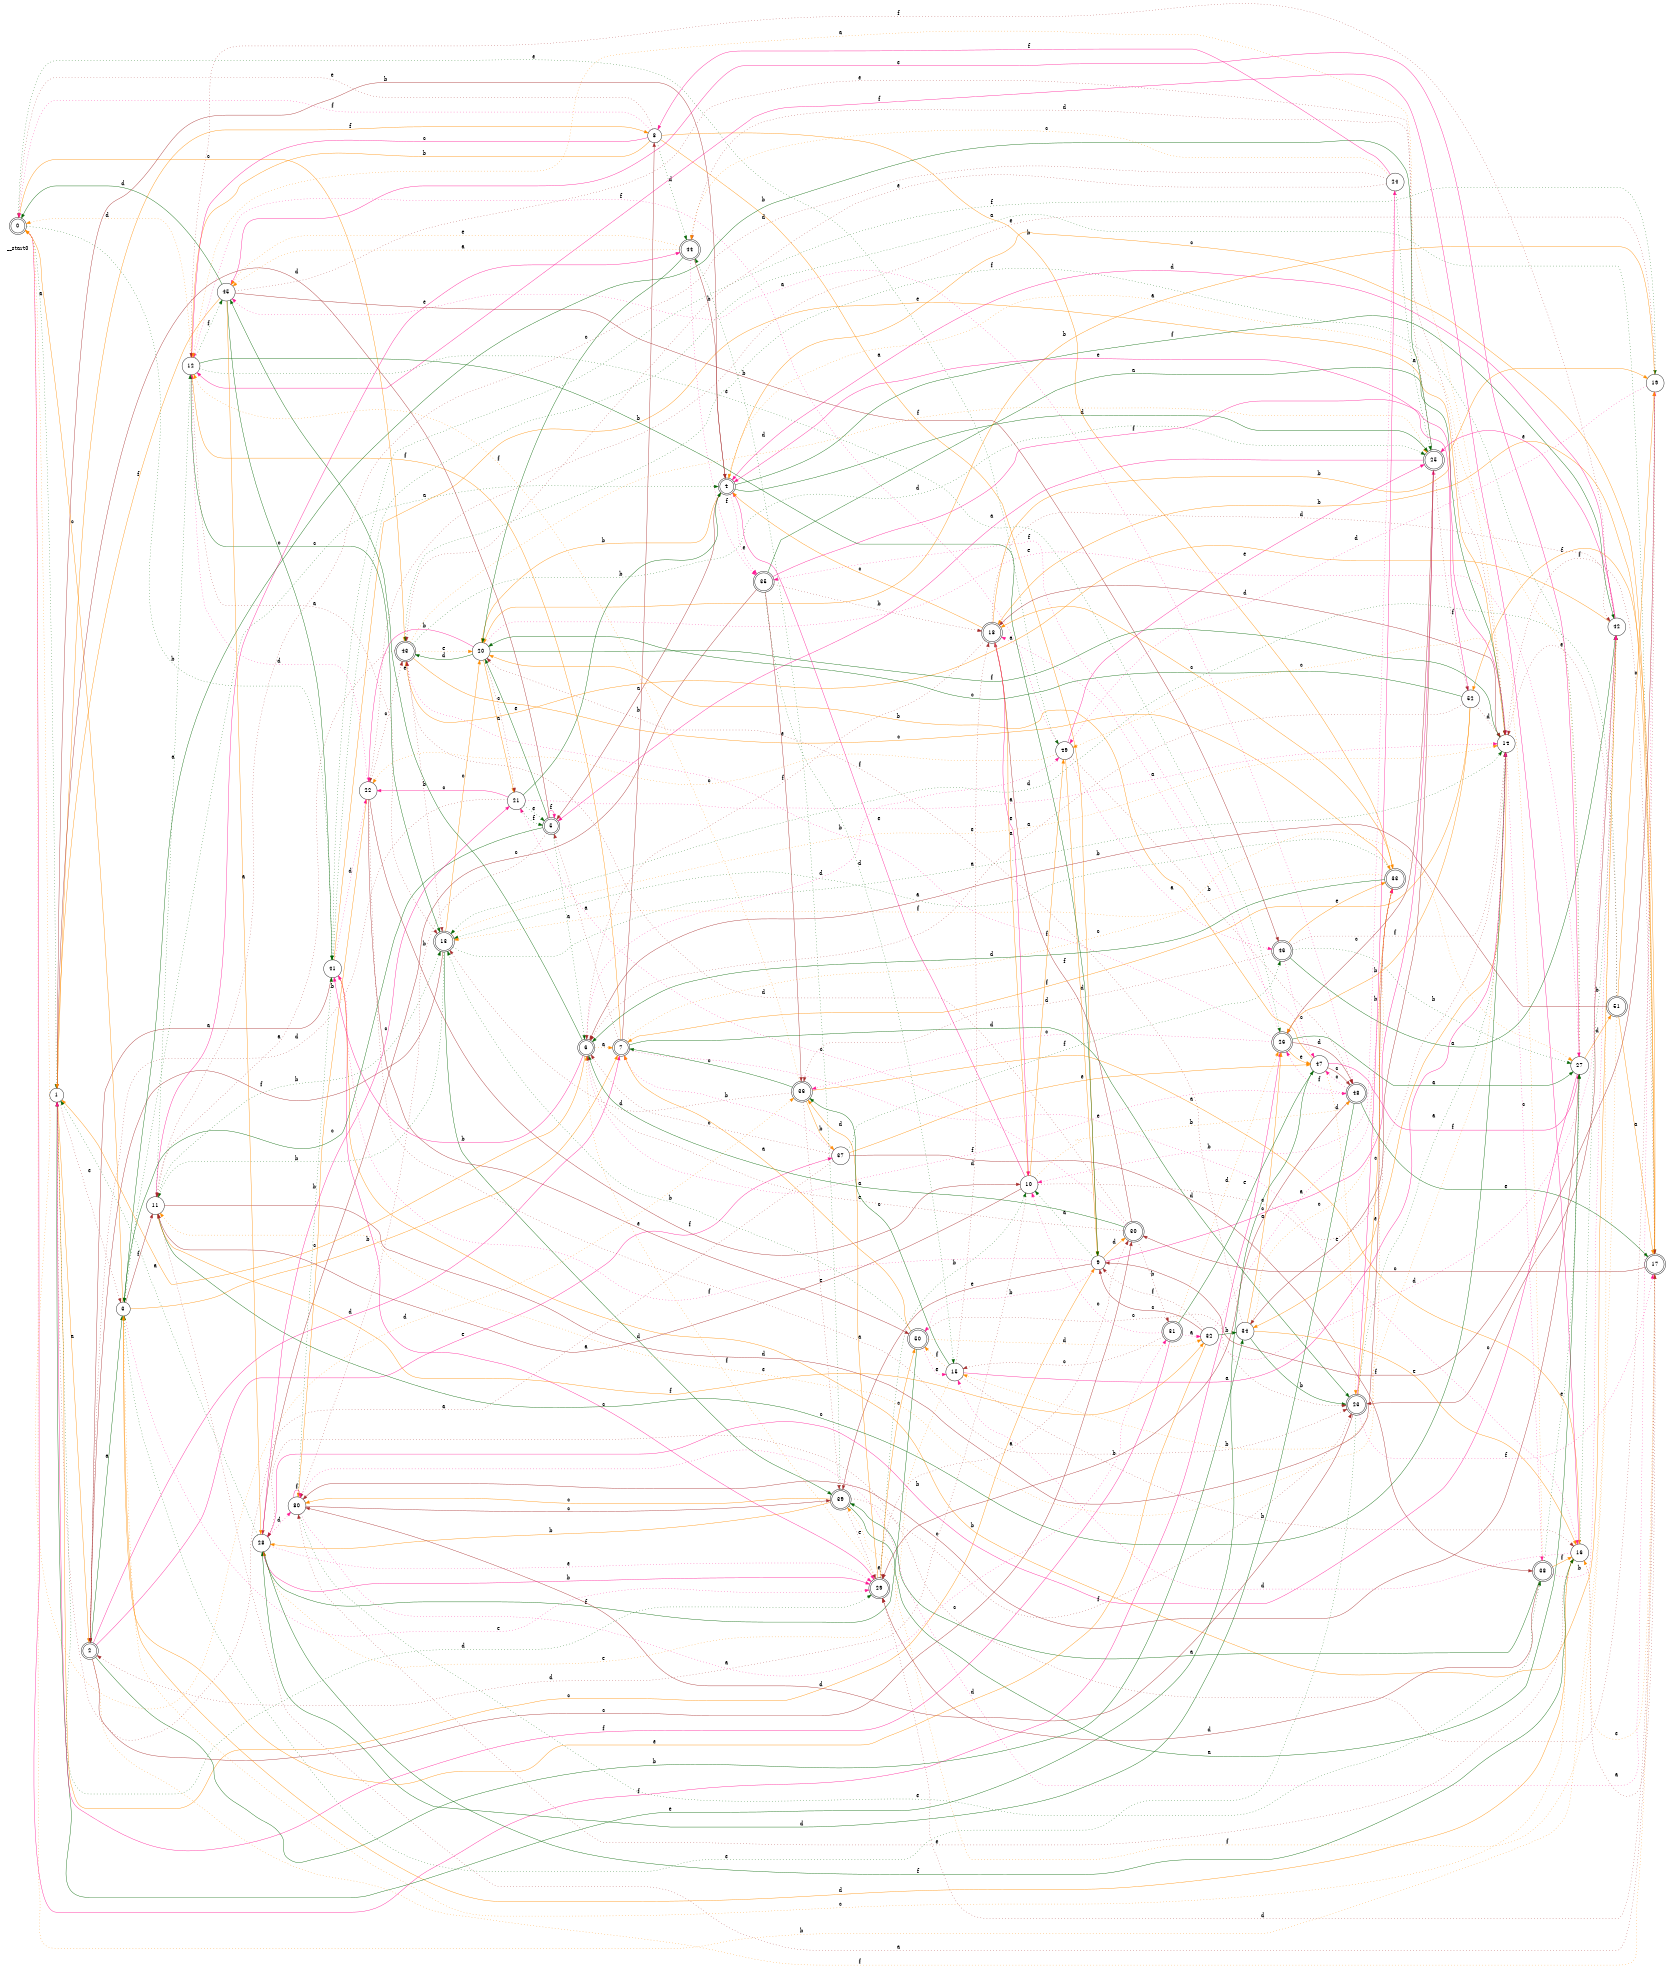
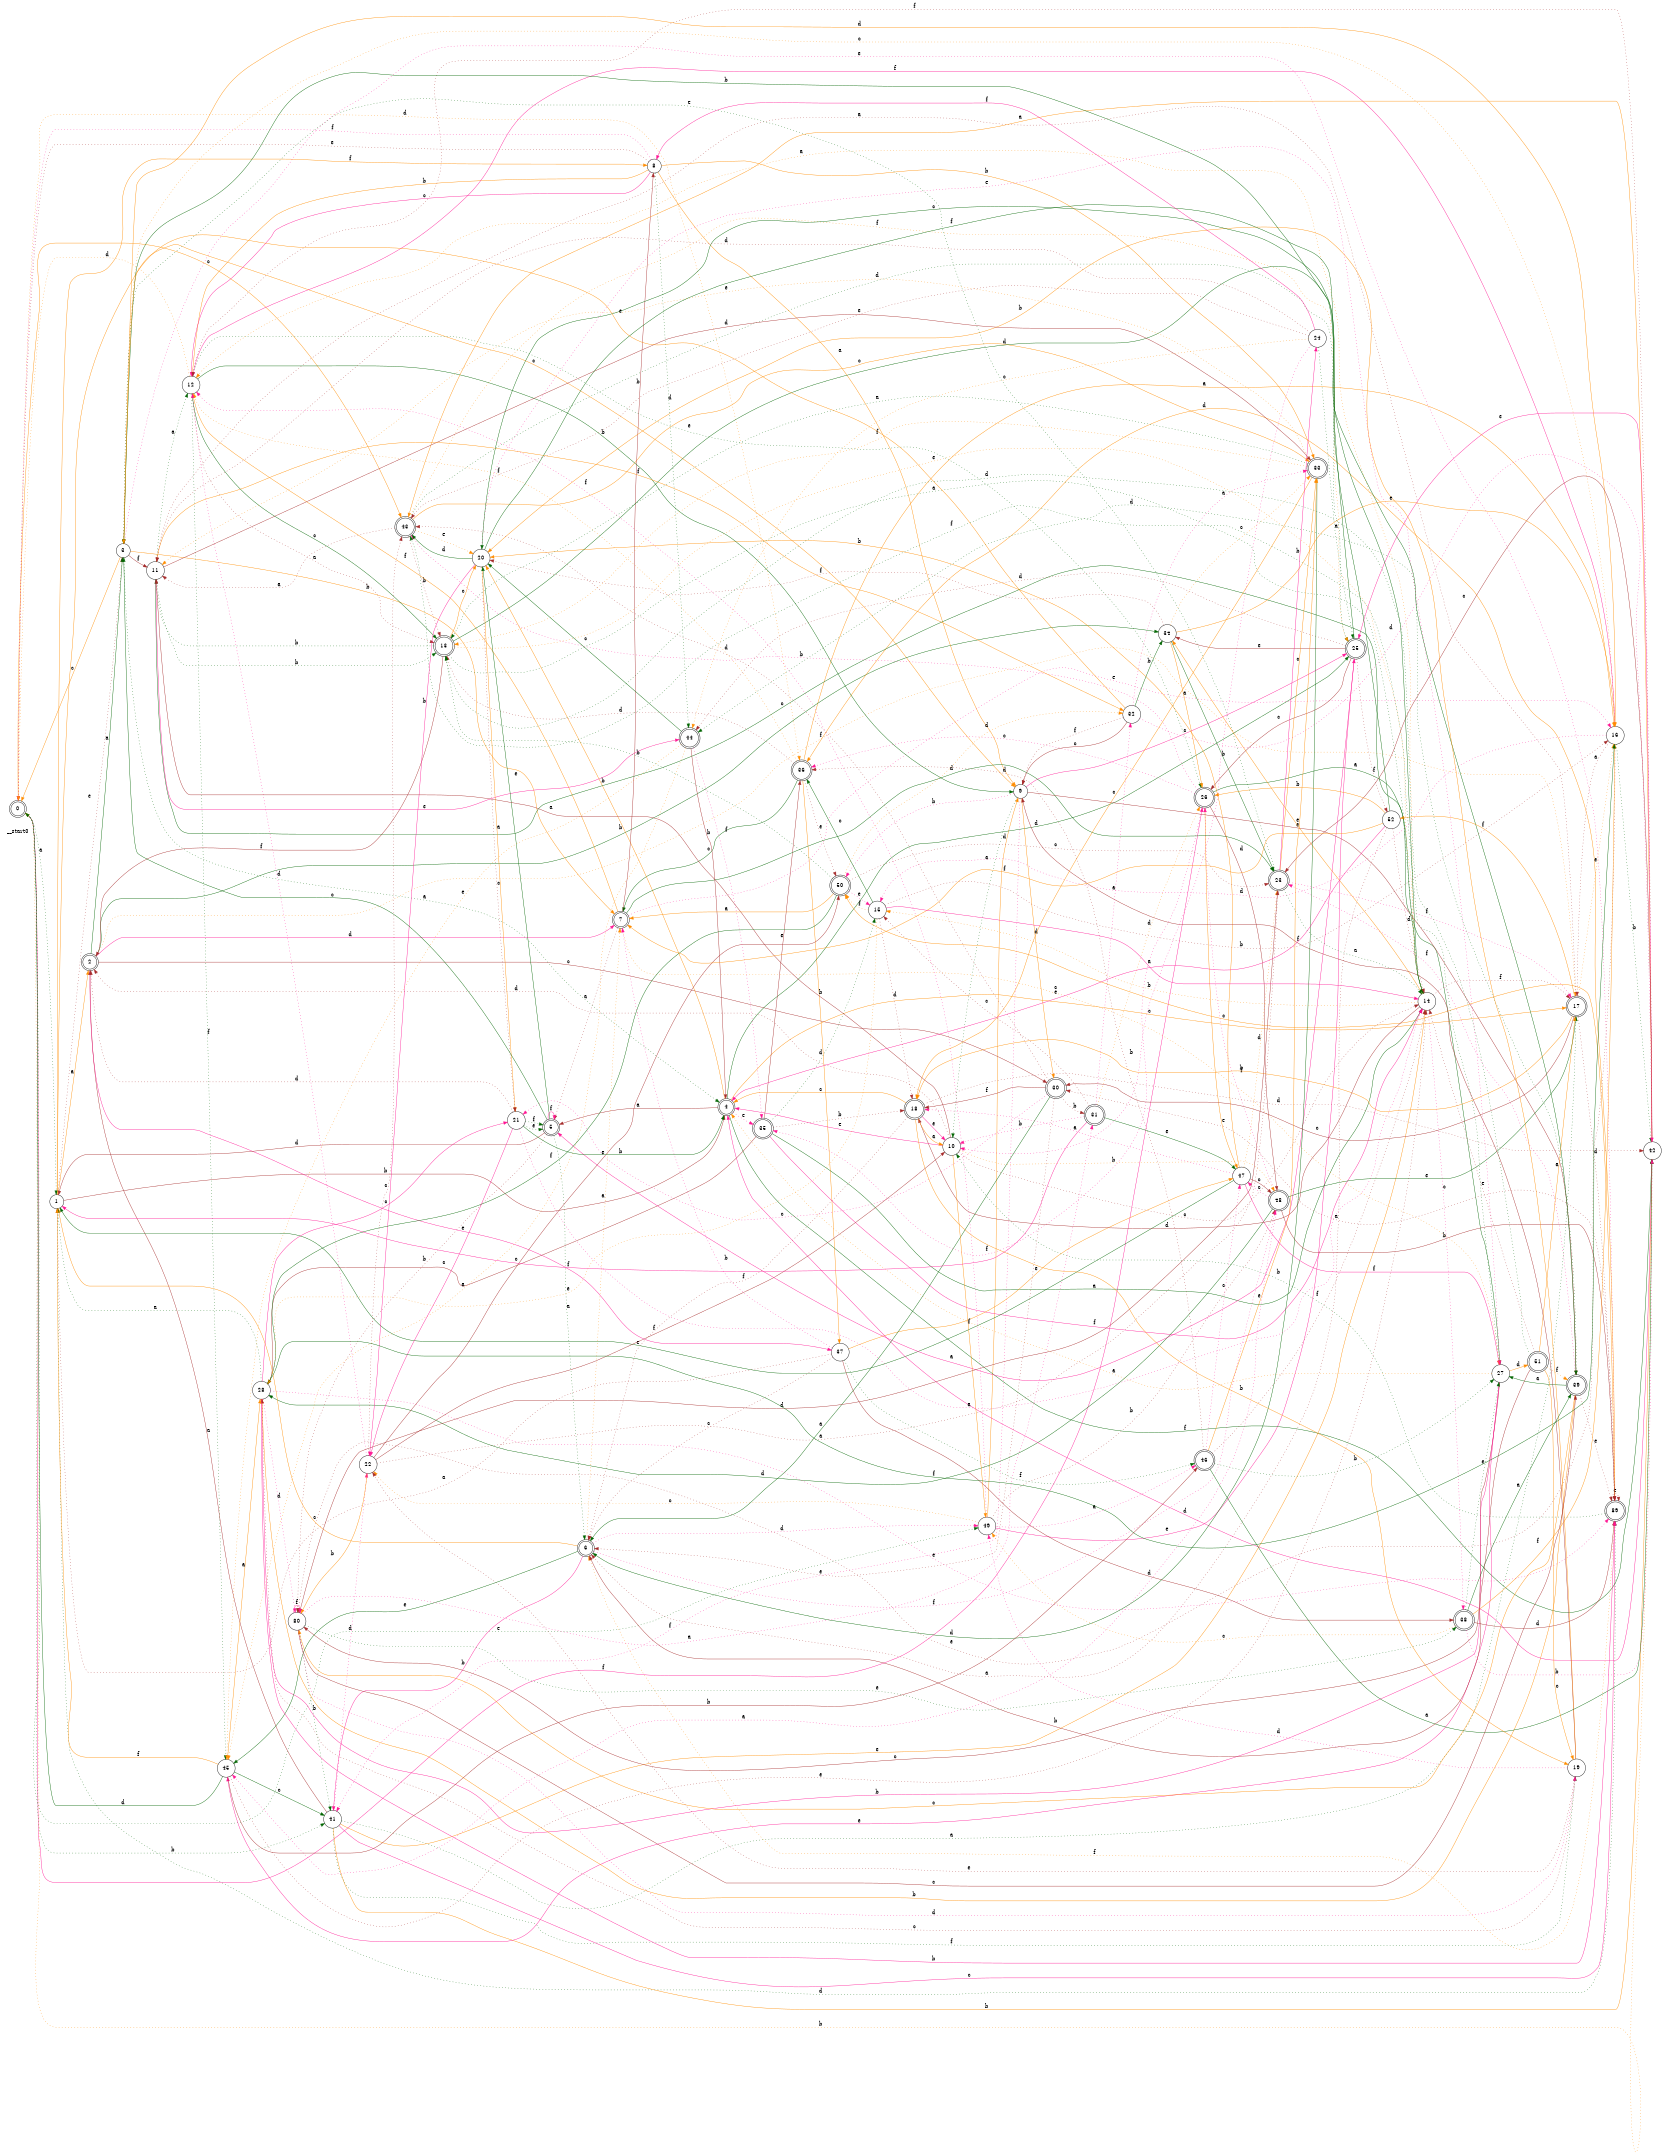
(822, 1303) -> (818, 827)
(1098, 1304) -> (1021, 1124)
(879, 1588) -> (1615, 1511)
(1099, 1605) -> (1492, 1076)
